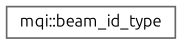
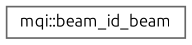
(91, 22) -> (96, 22)
